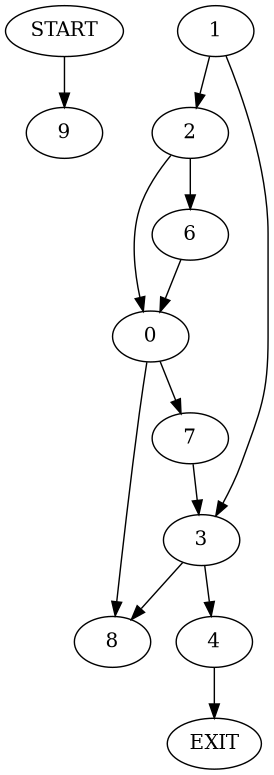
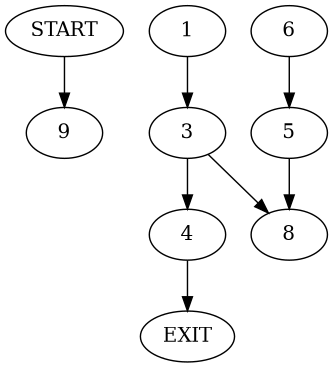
(190, 133) -> none
(151, 337) -> (289, 133)
(190, 438) -> none
